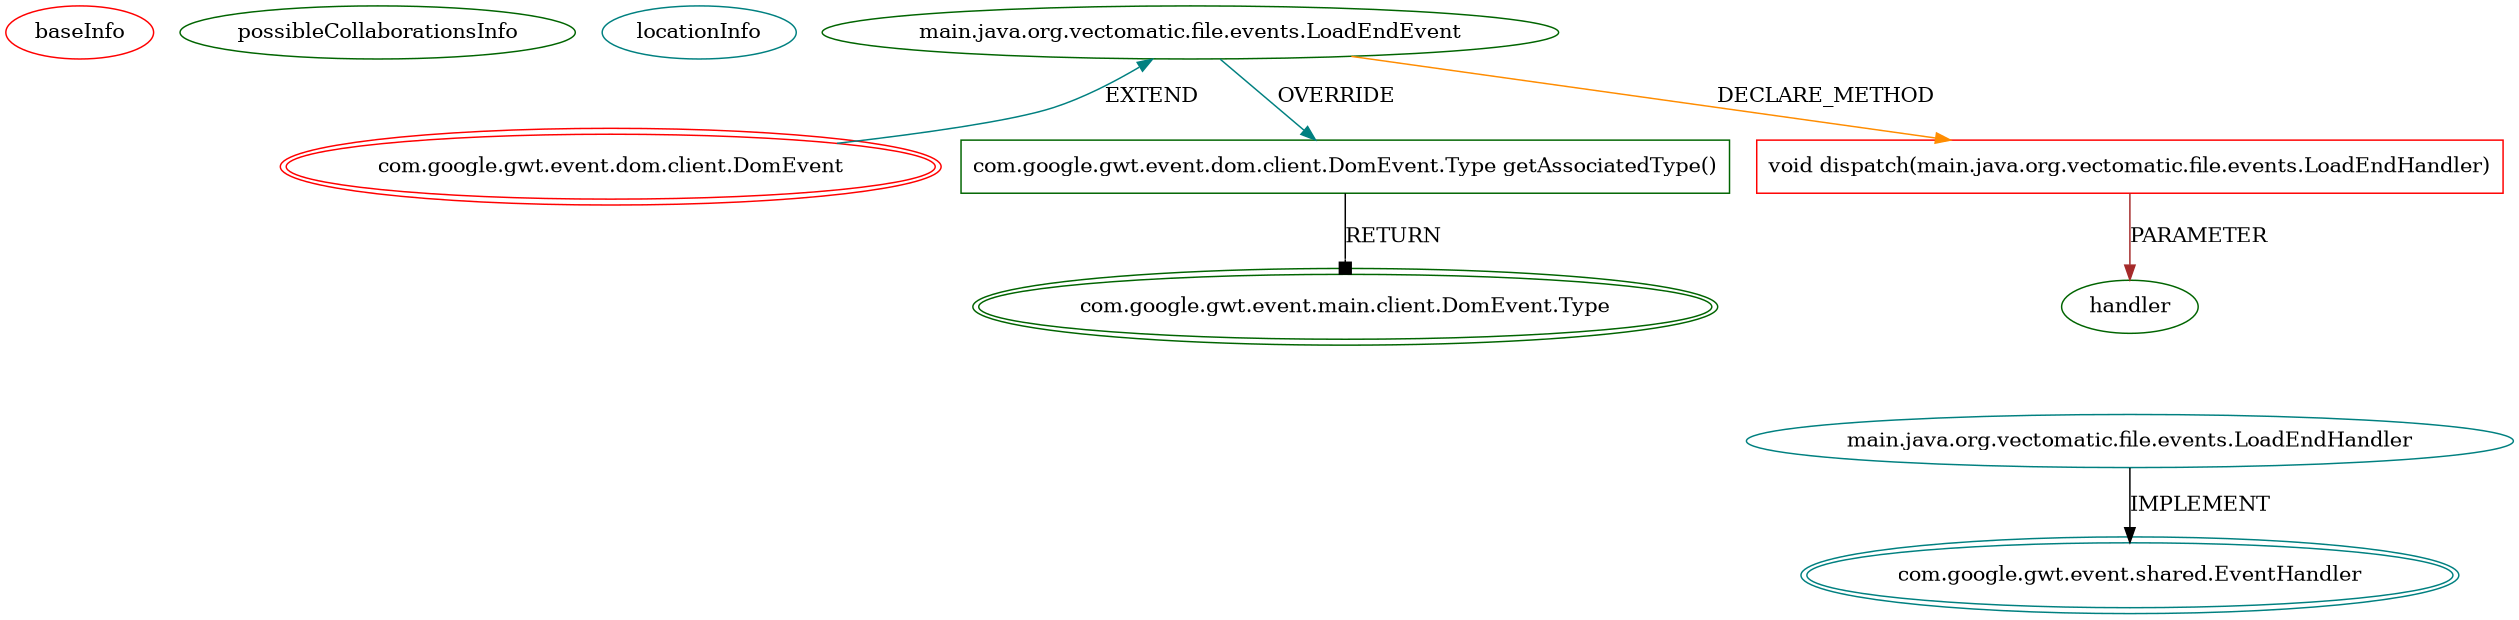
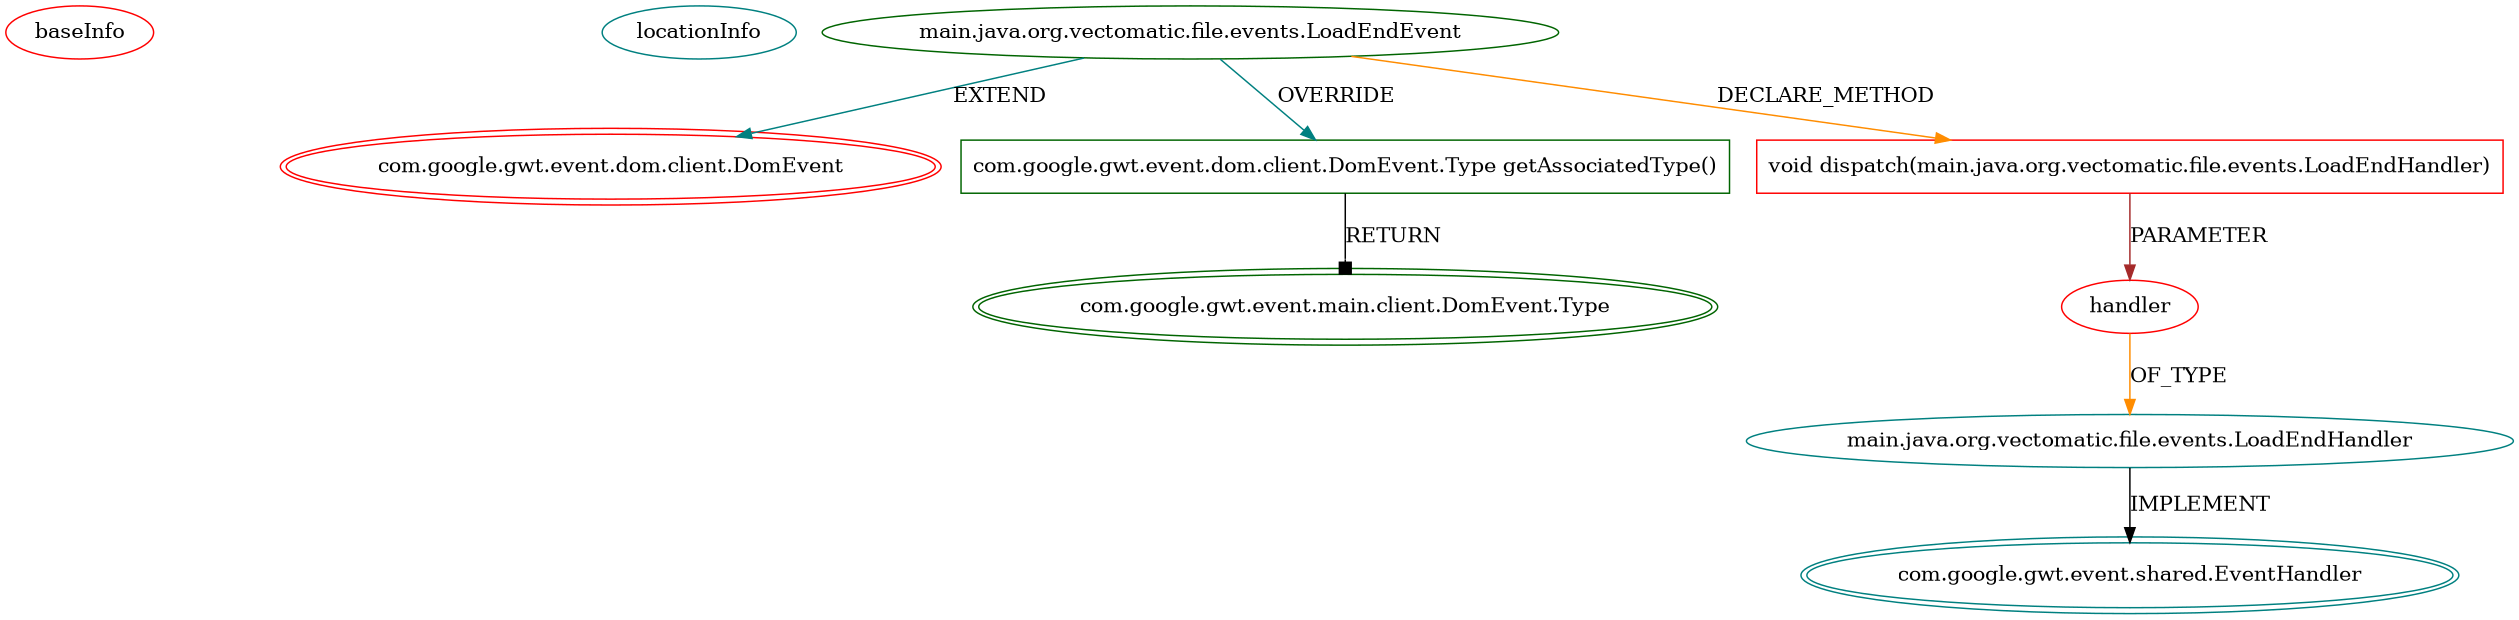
(378, 32) -> none
(993, 122) -> (918, 96)
(2130, 307) -> (2130, 307)
none -> (2130, 366)
